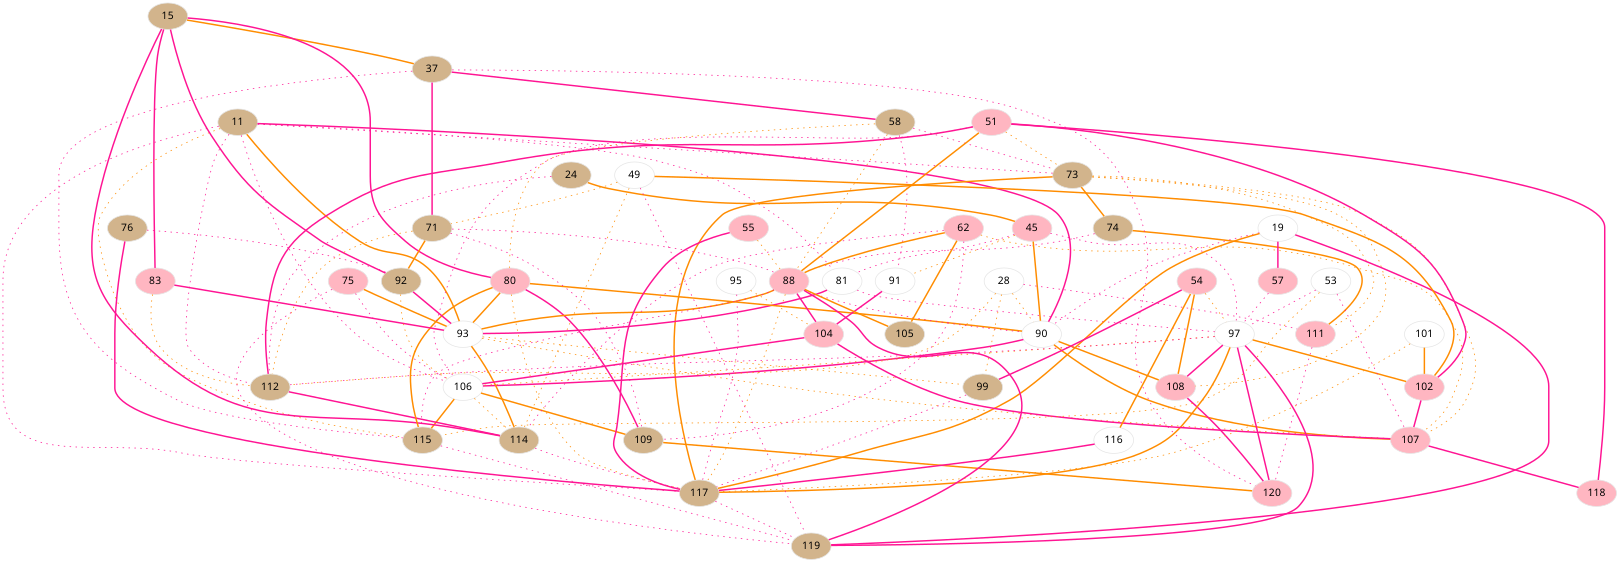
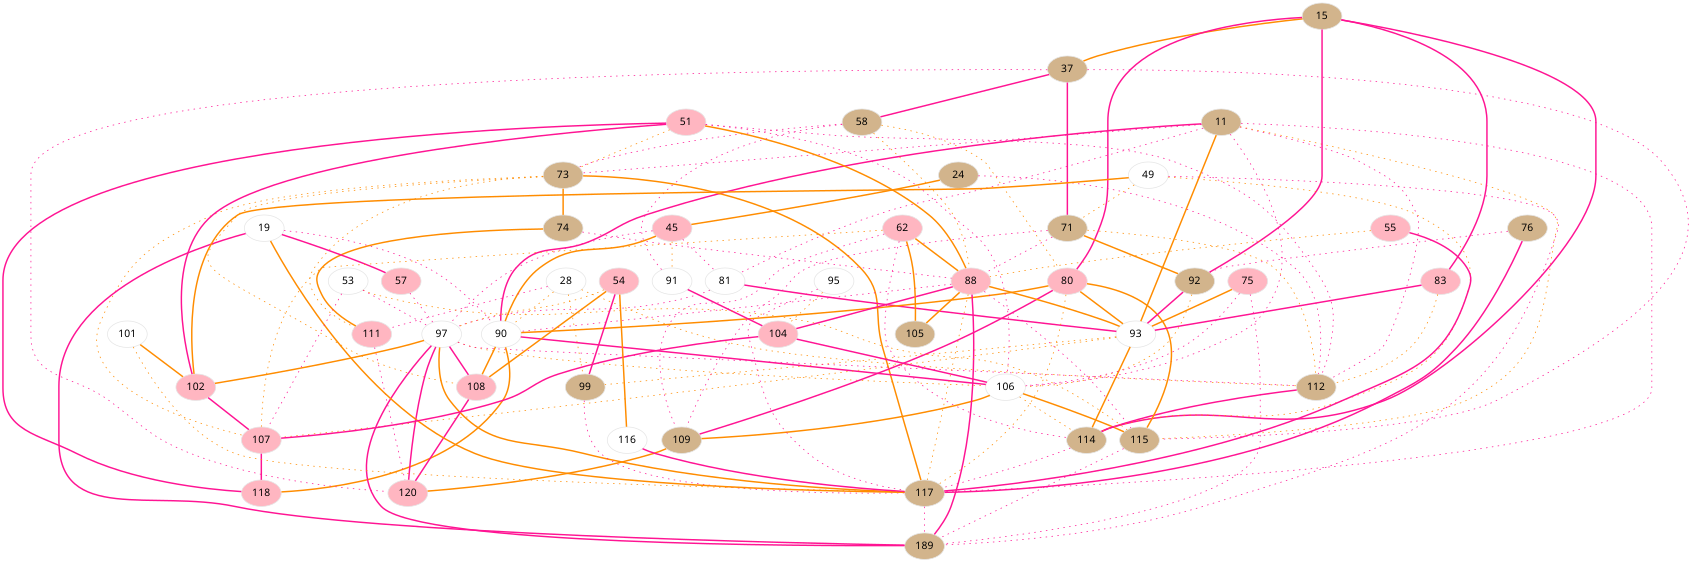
(534, 157) -> (1086, 146)
(1223, 421) -> (421, 462)
(811, 546) -> (925, 546)
